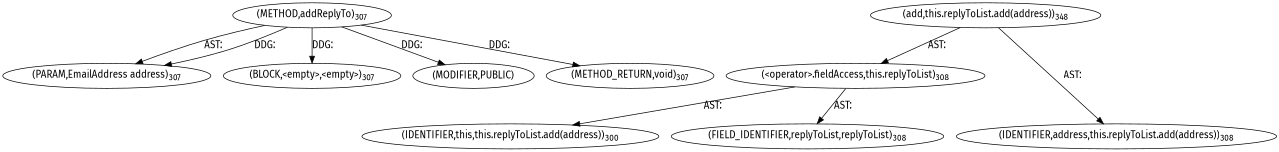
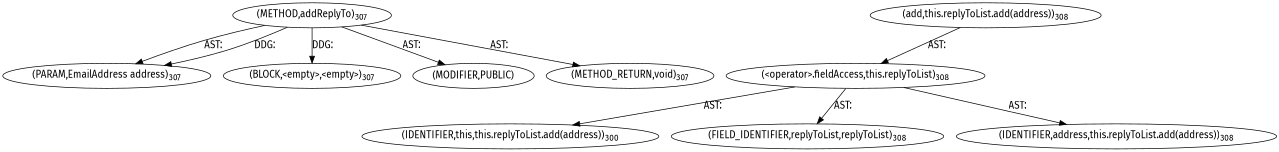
(1062, 14) -> (1062, 14)
(413, 46) -> (413, 46)
(501, 46) -> (501, 46)
(1048, 73) -> (982, 105)
